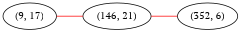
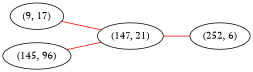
(117, 16) -> (130, 36)
(208, 16) -> (220, 36)
none -> (37, 56)
